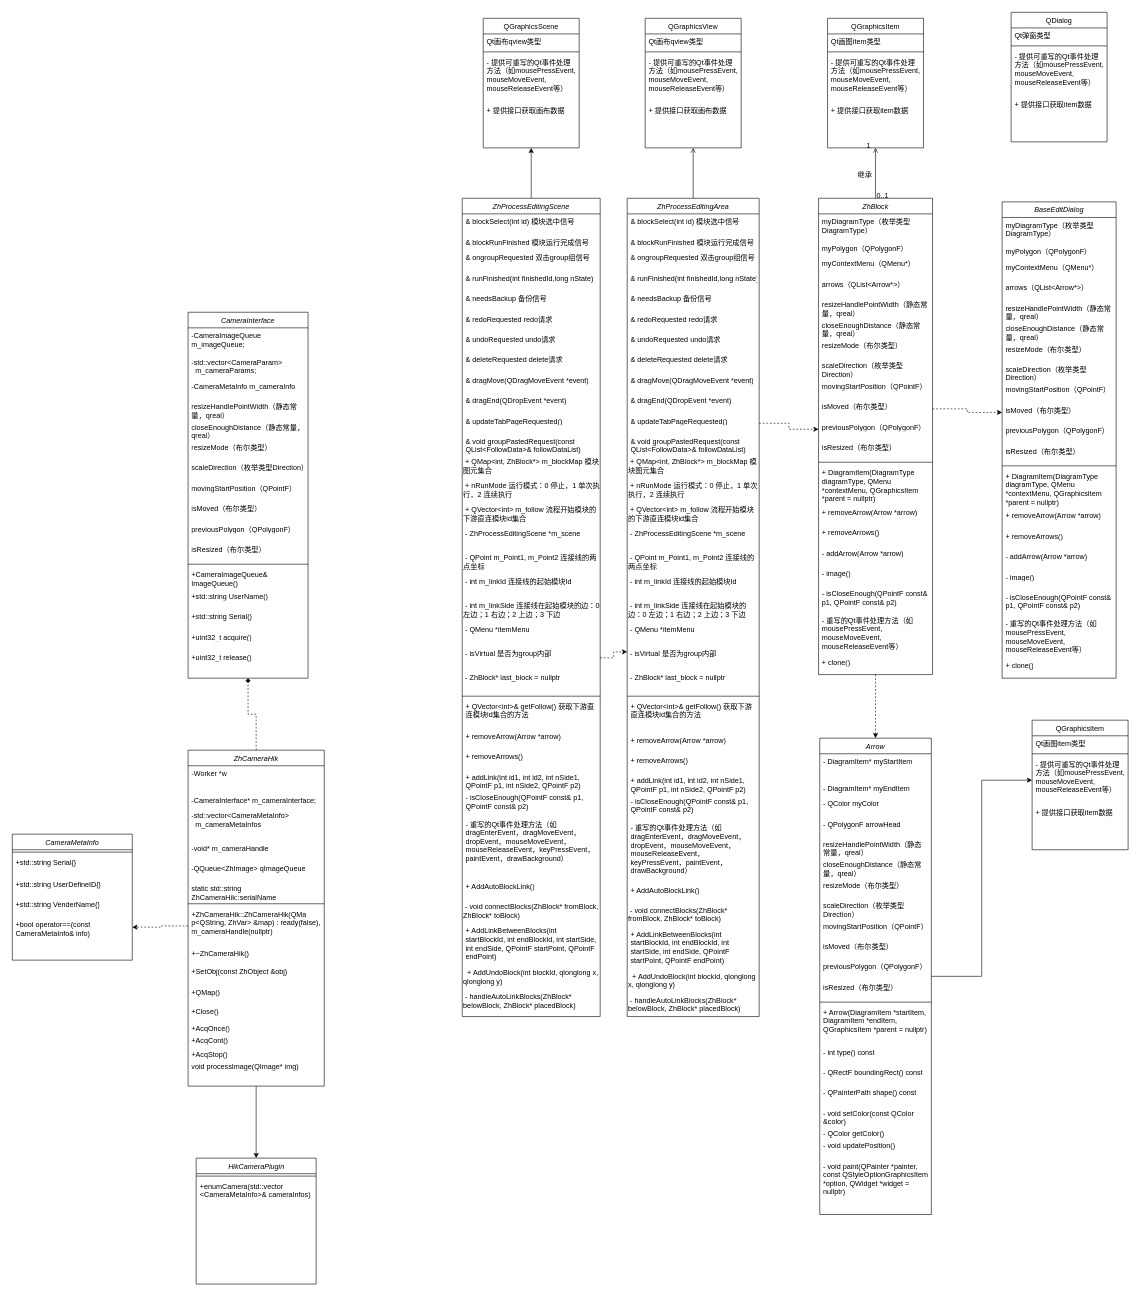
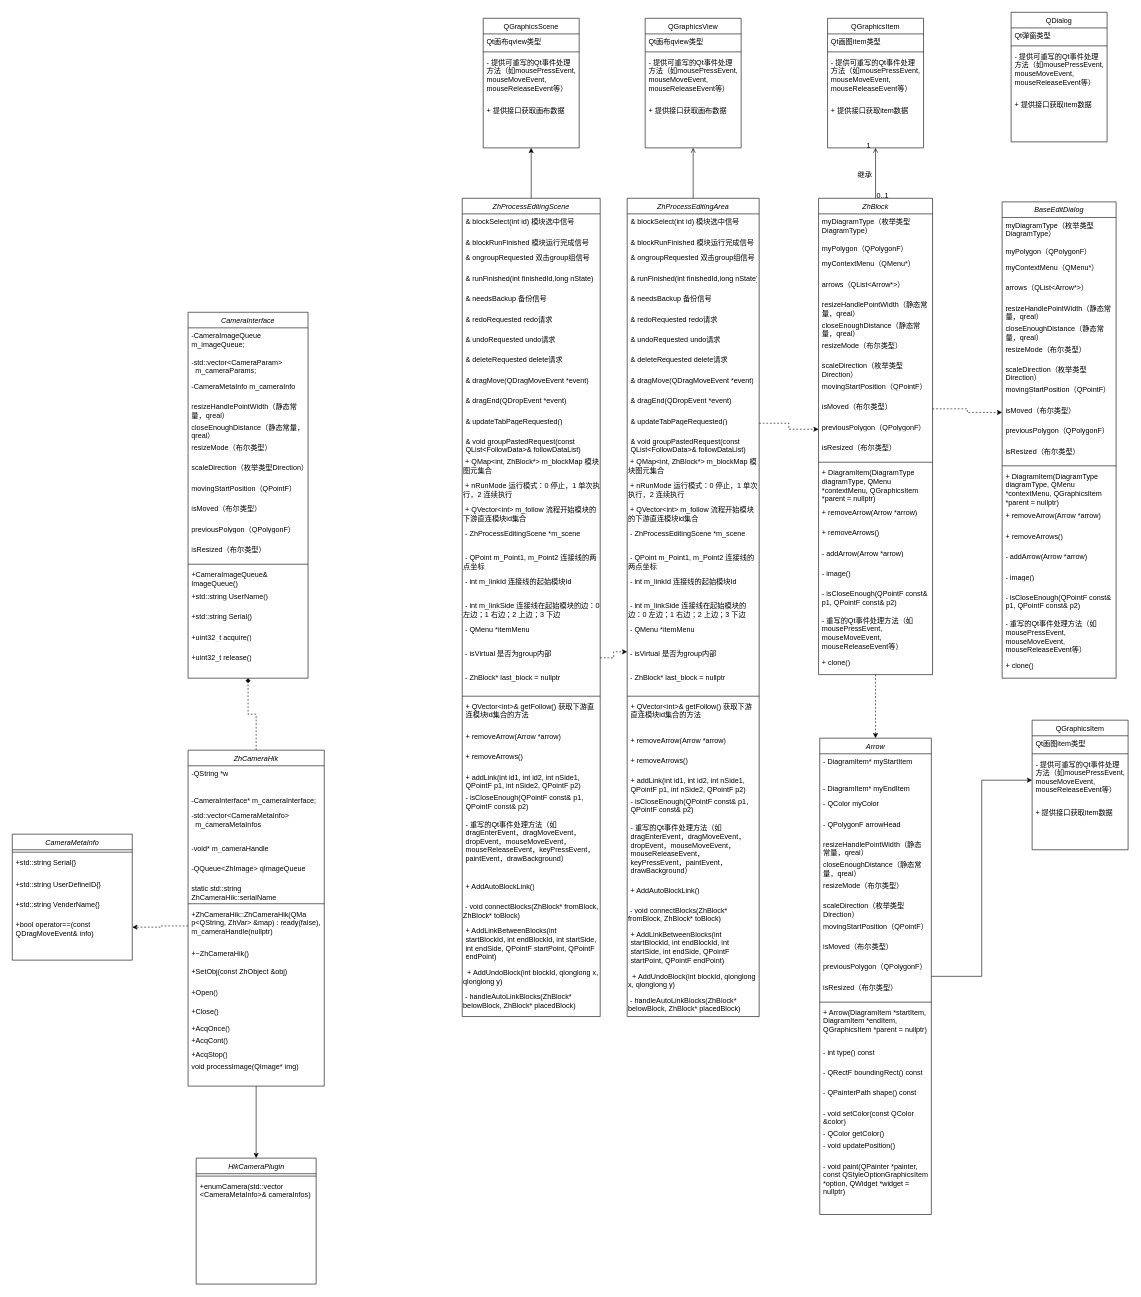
(211, 774) -> (212, 774)
(73, 930) -> (73, 930)
(206, 993) -> (206, 993)
